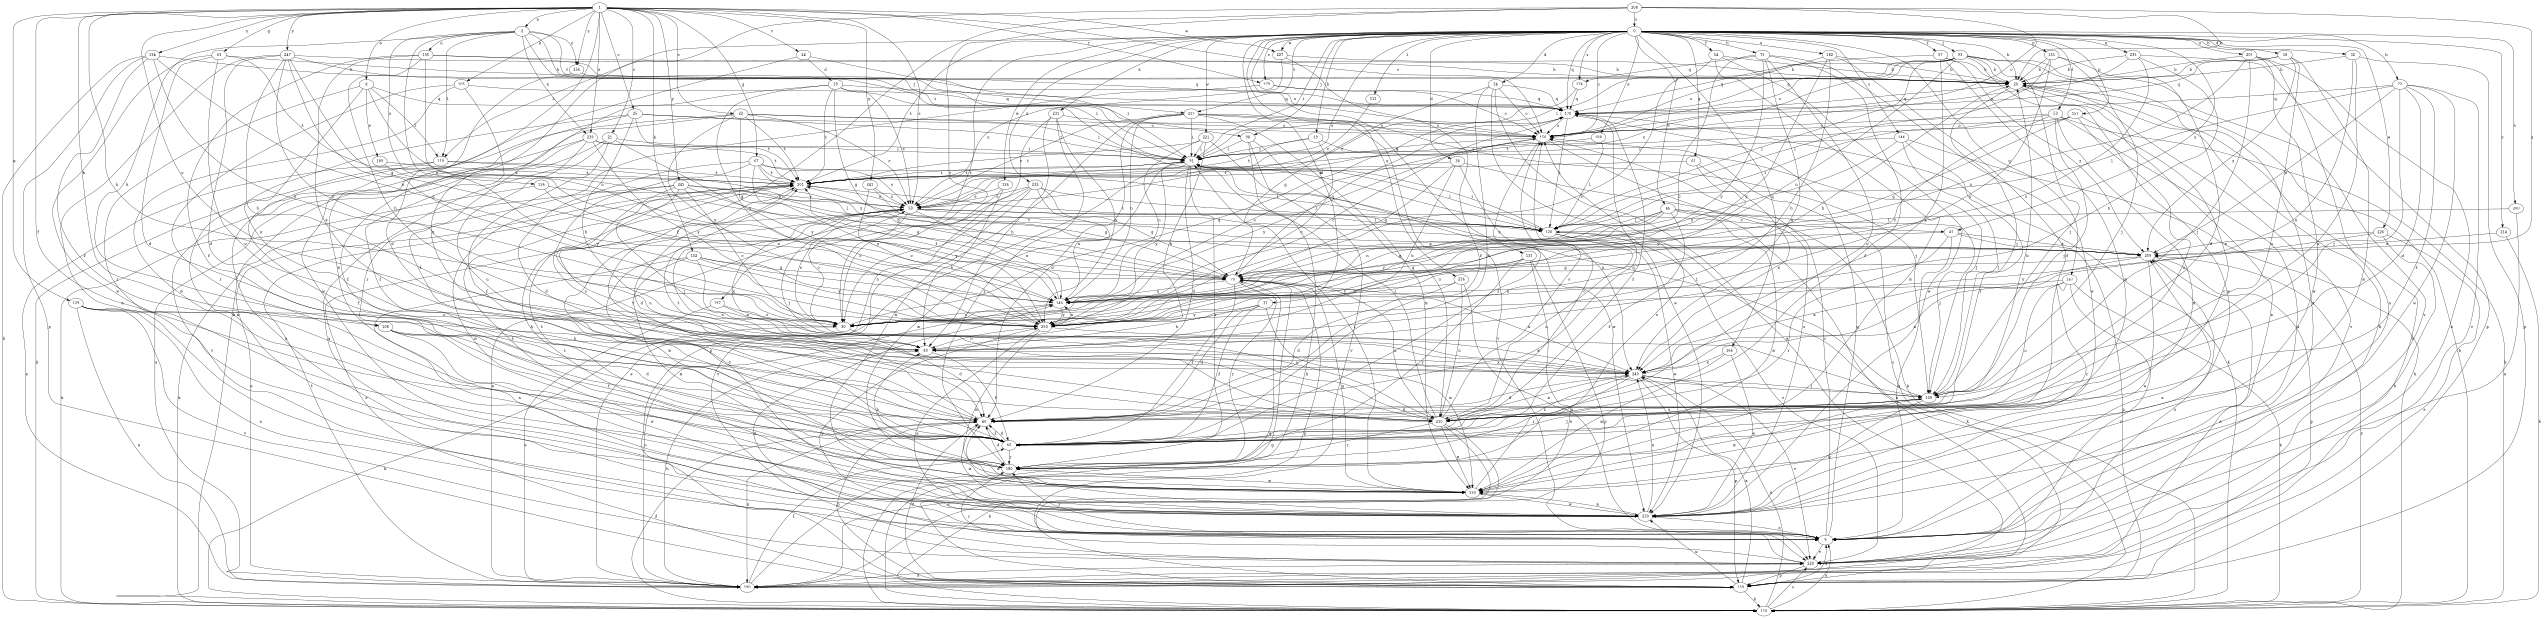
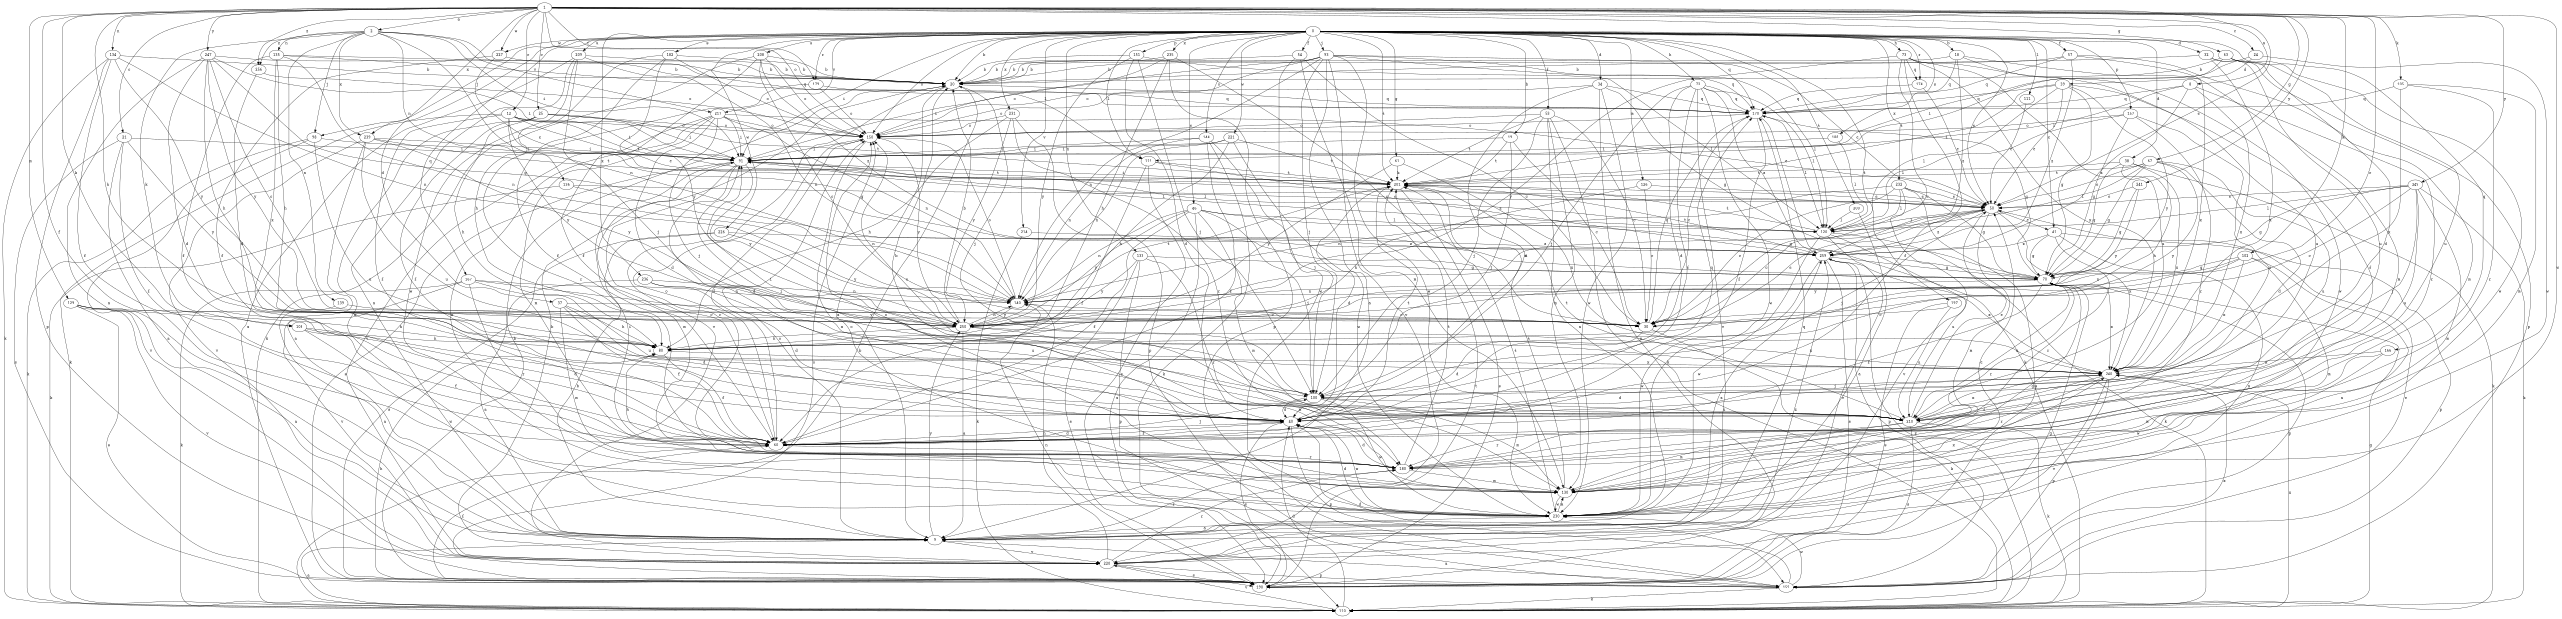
(1634, 18) -> (1037, 34)
(741, 114) -> (509, 114)
(380, 161) -> none
(886, 250) -> (1488, 342)
none -> (341, 303)
